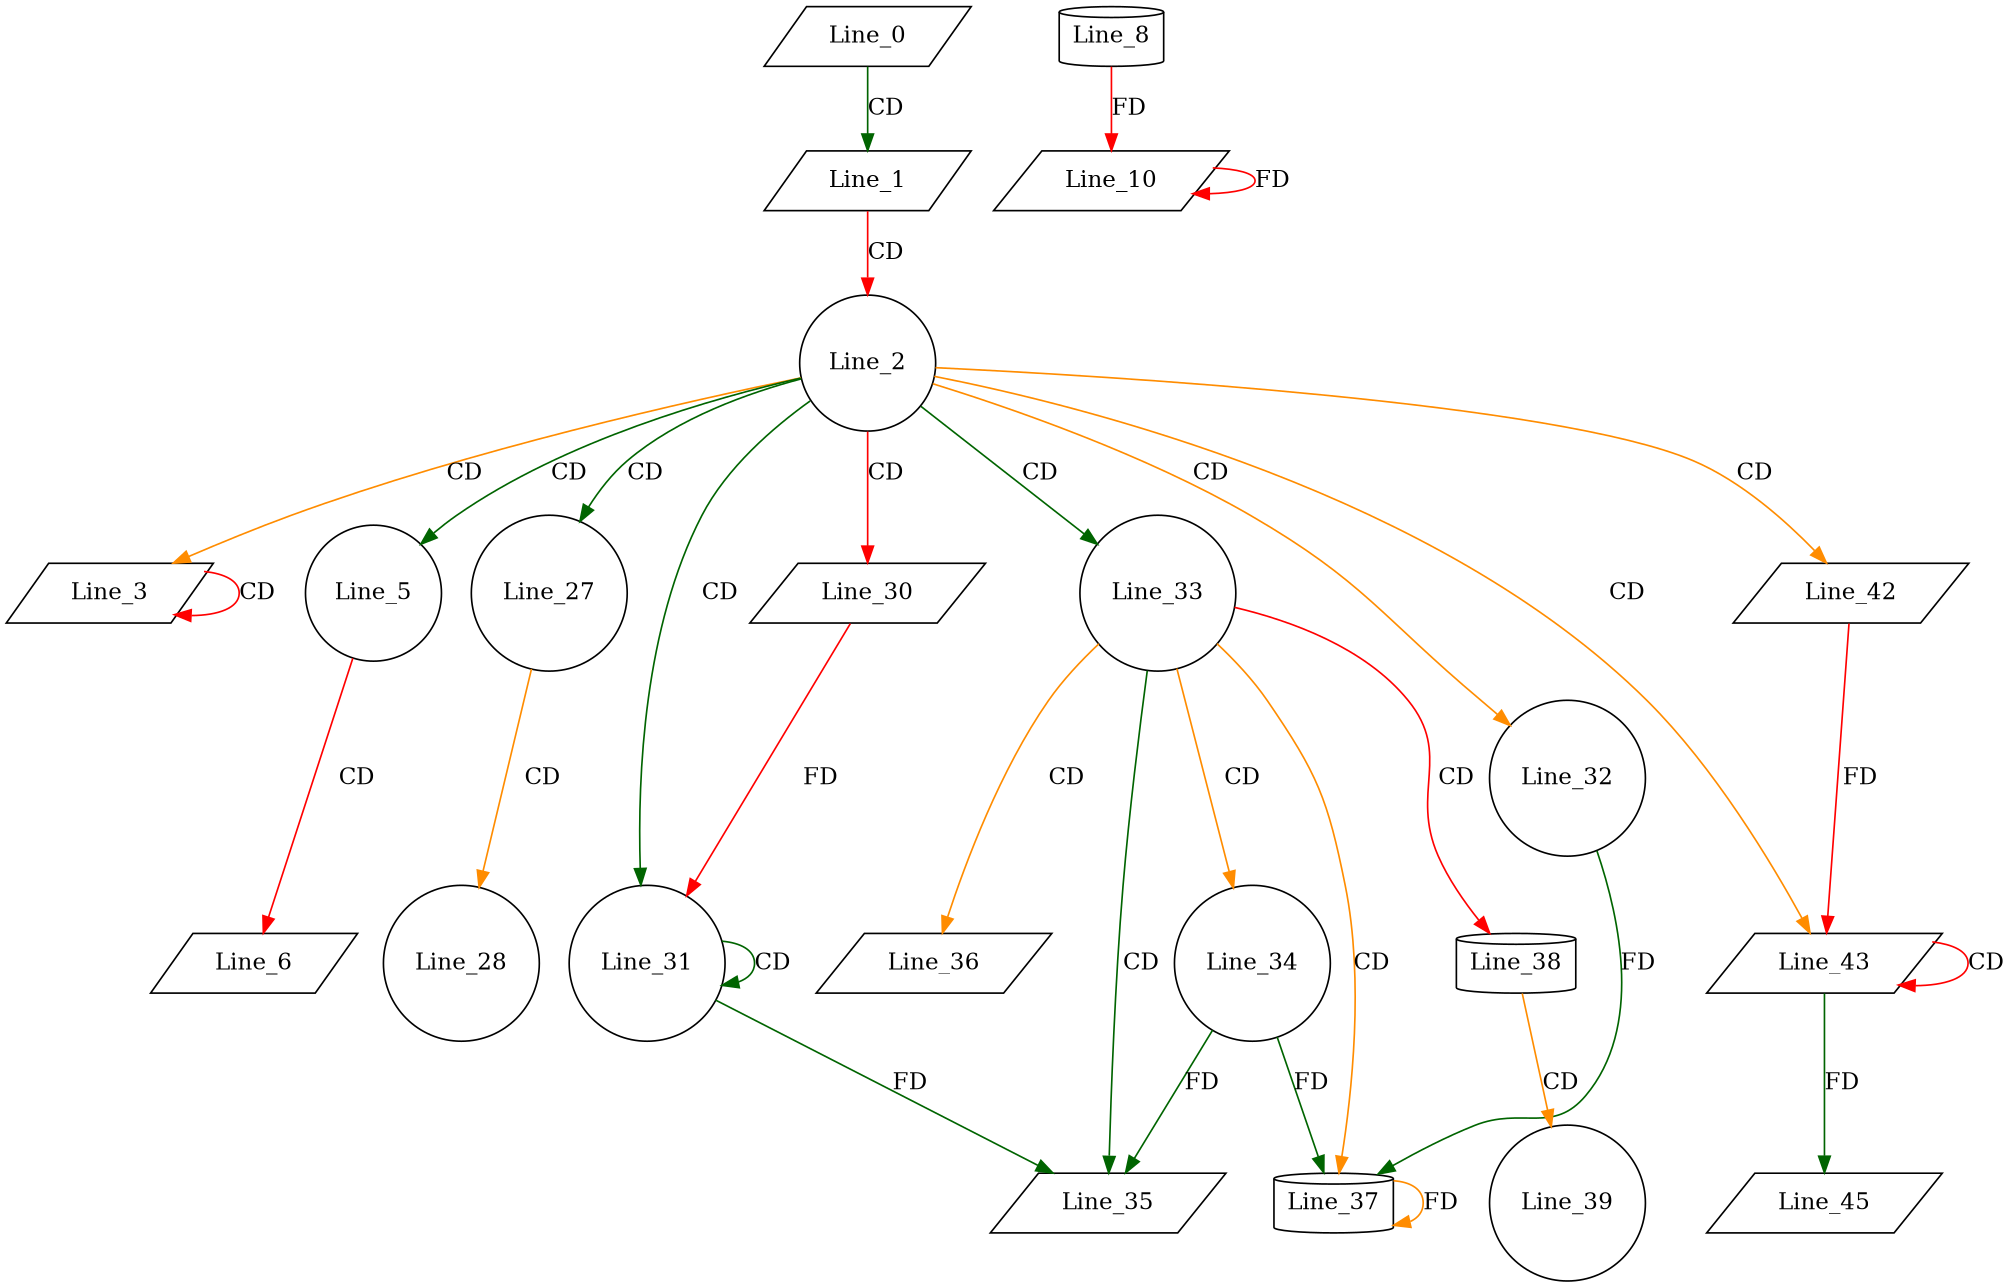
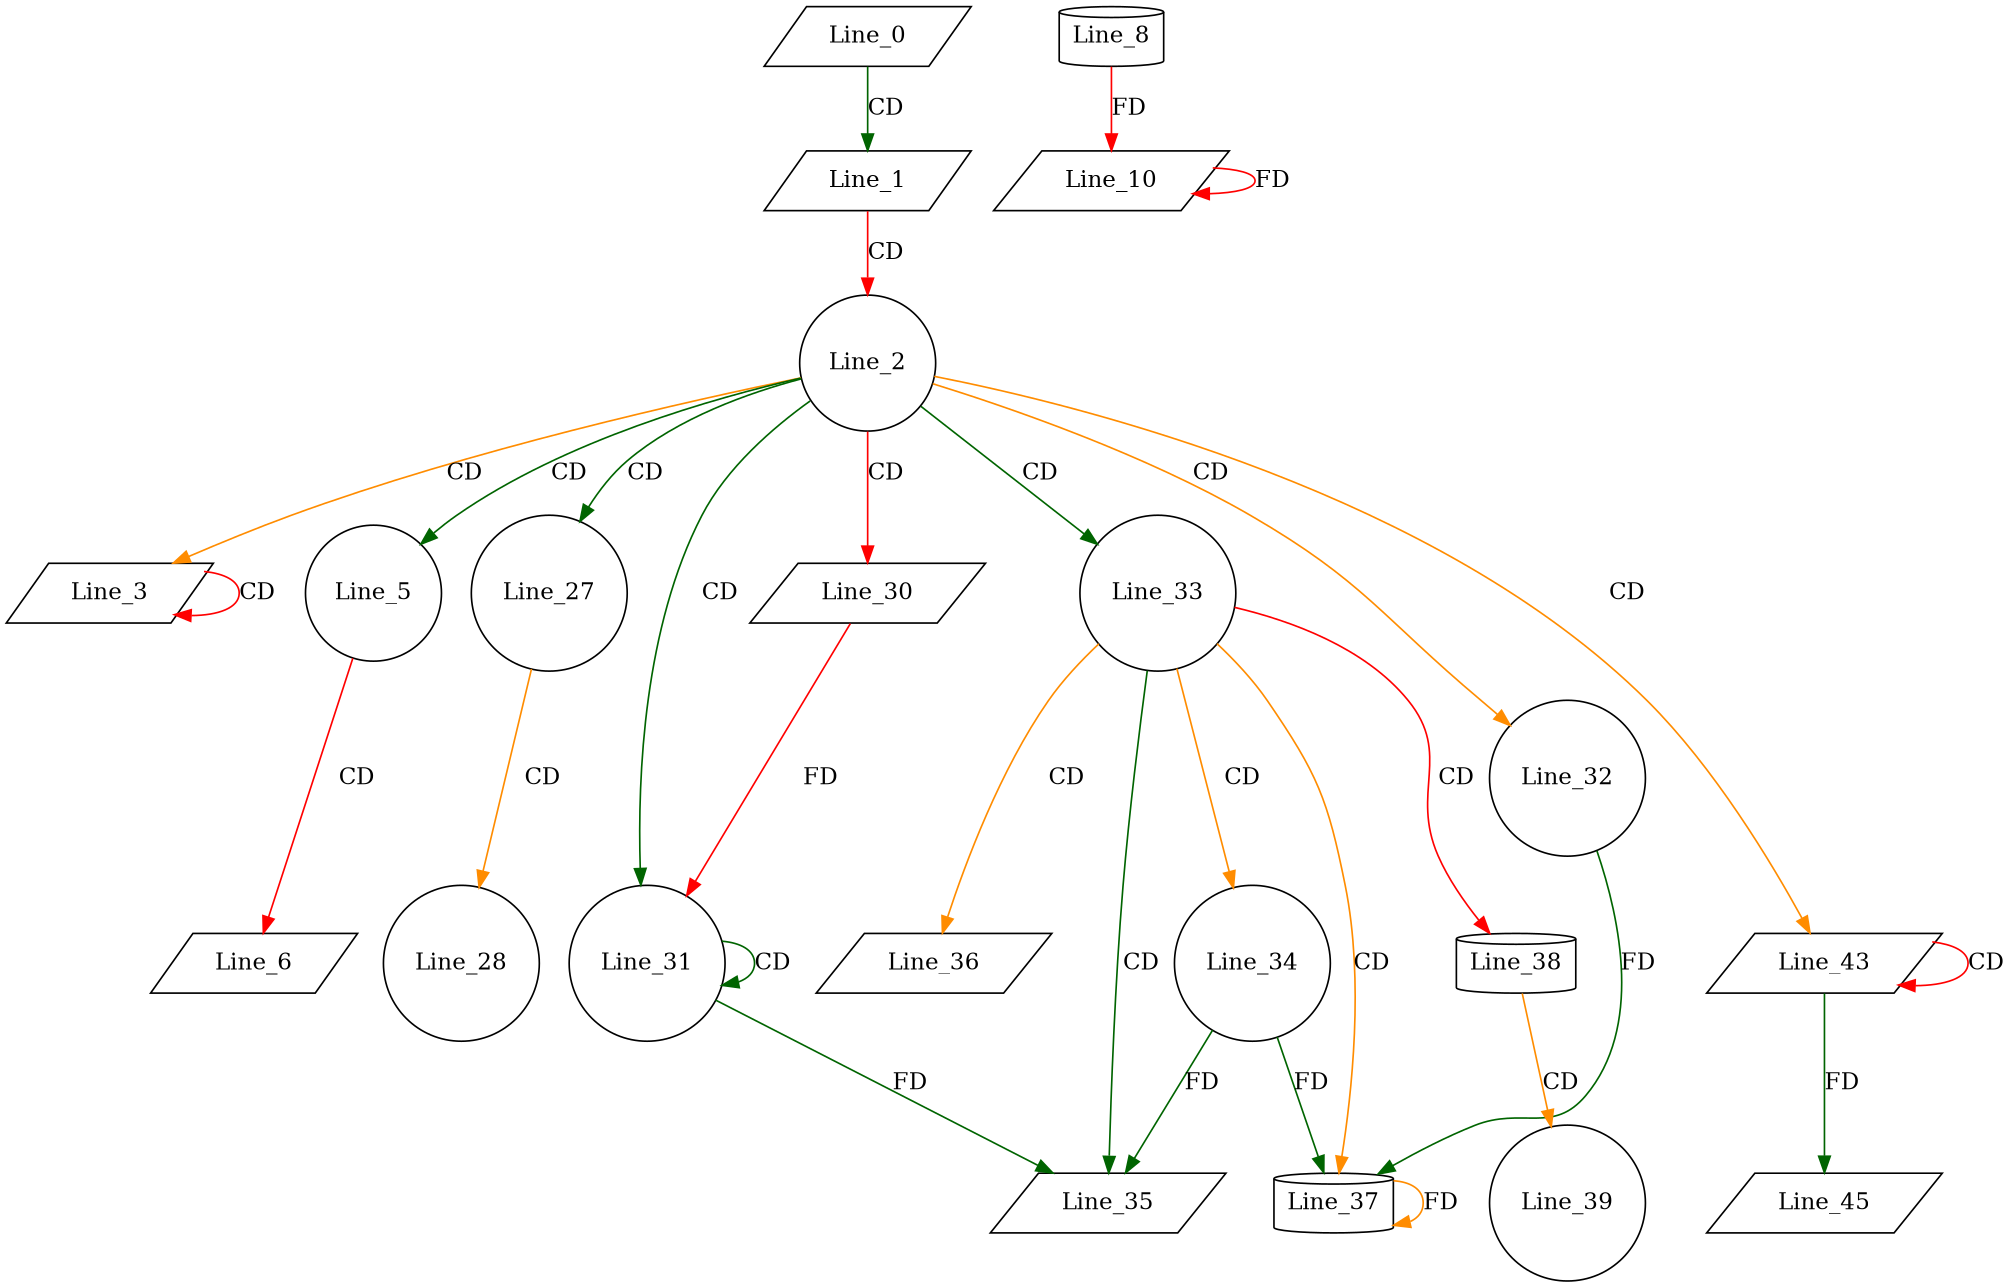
(1851, 593) -> none
